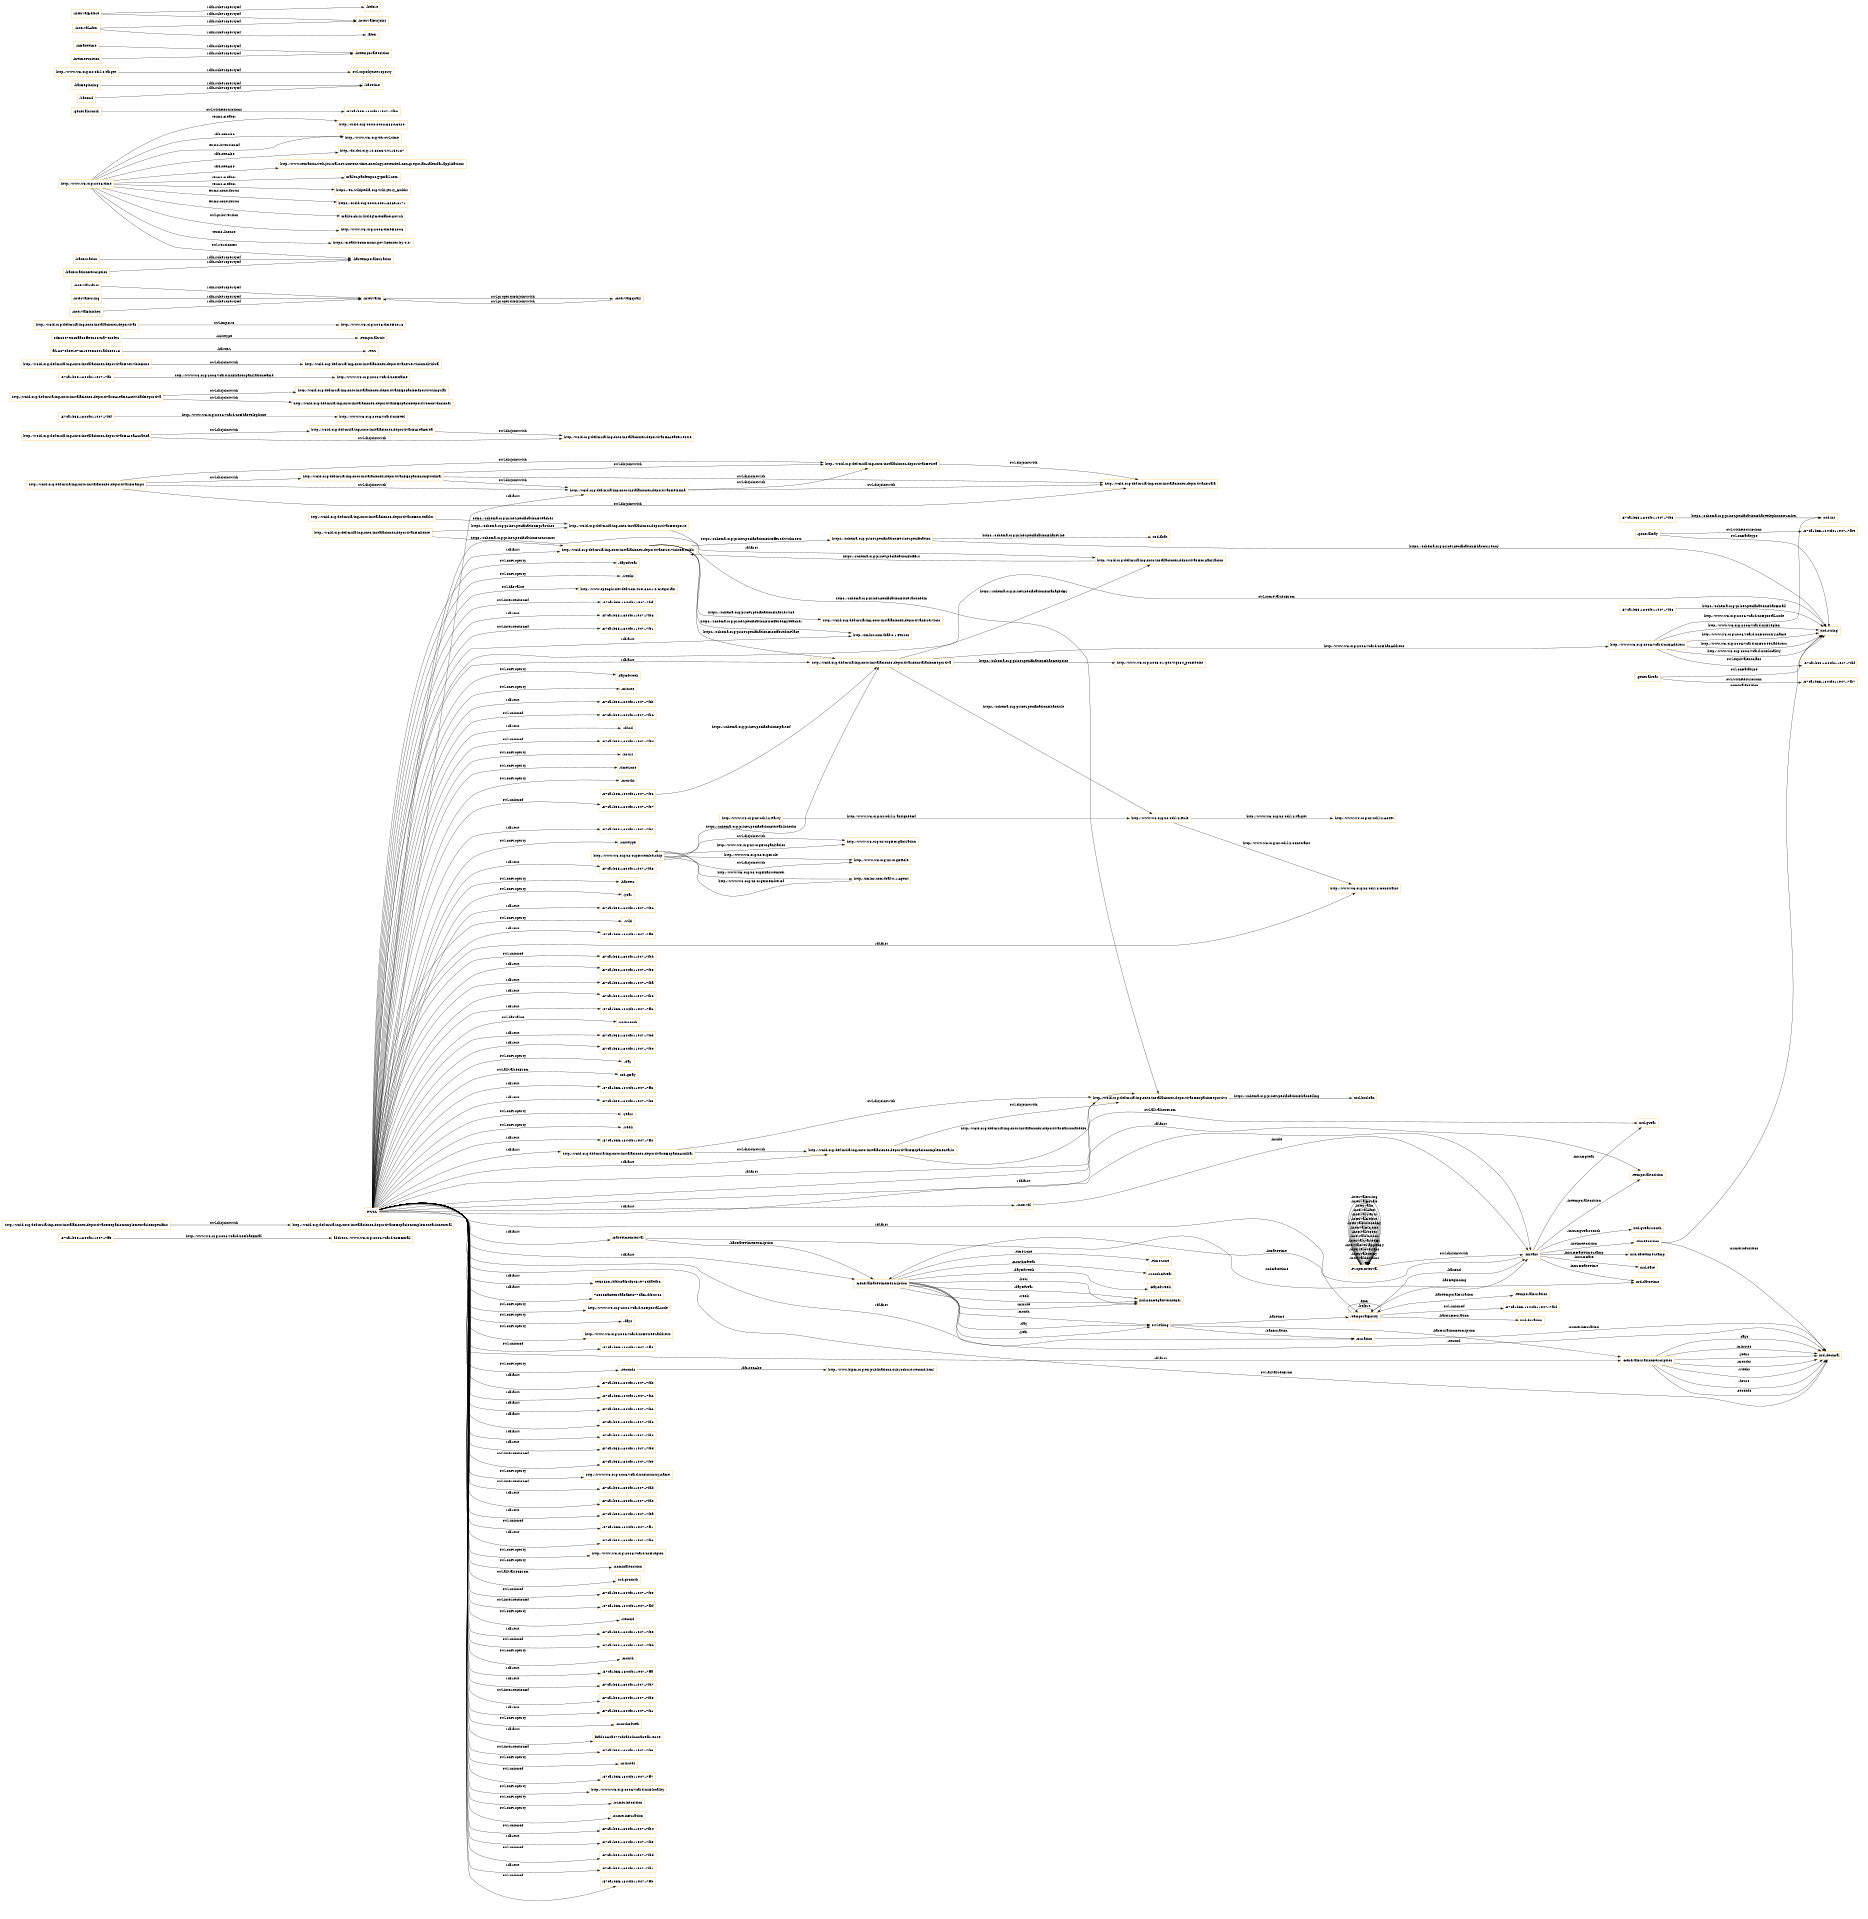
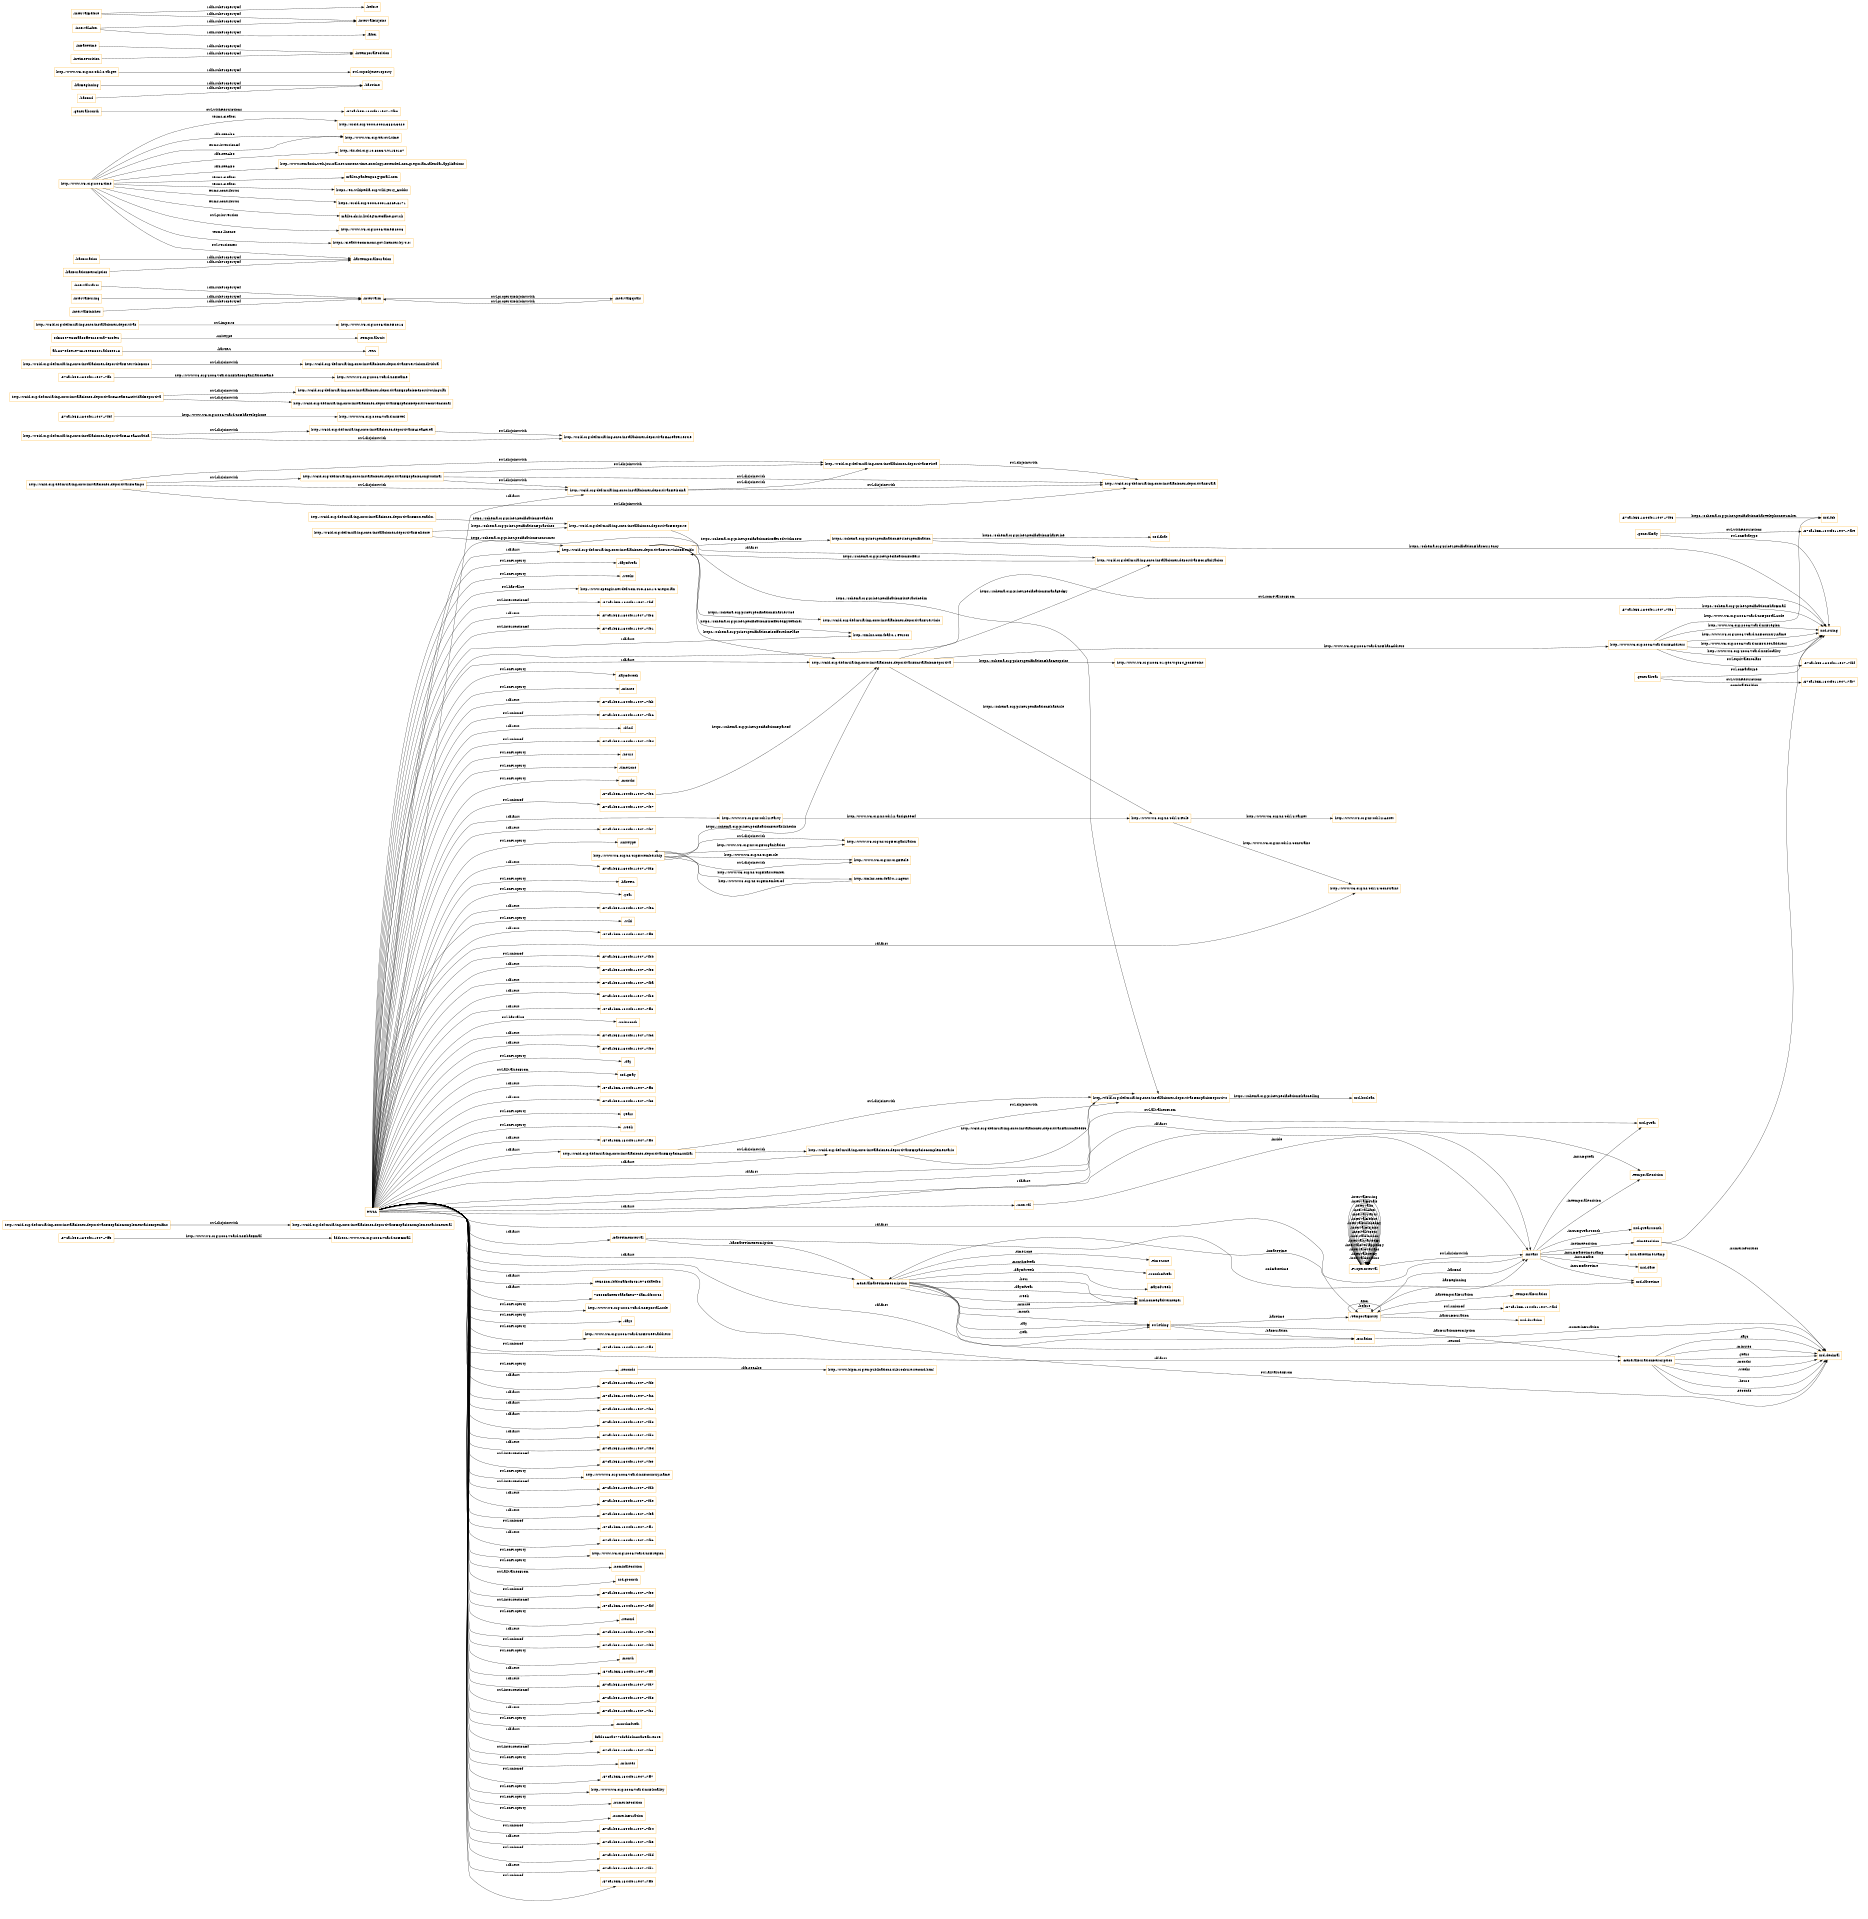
(1829, 518) -> (1829, 518)
none -> (433, 890)
